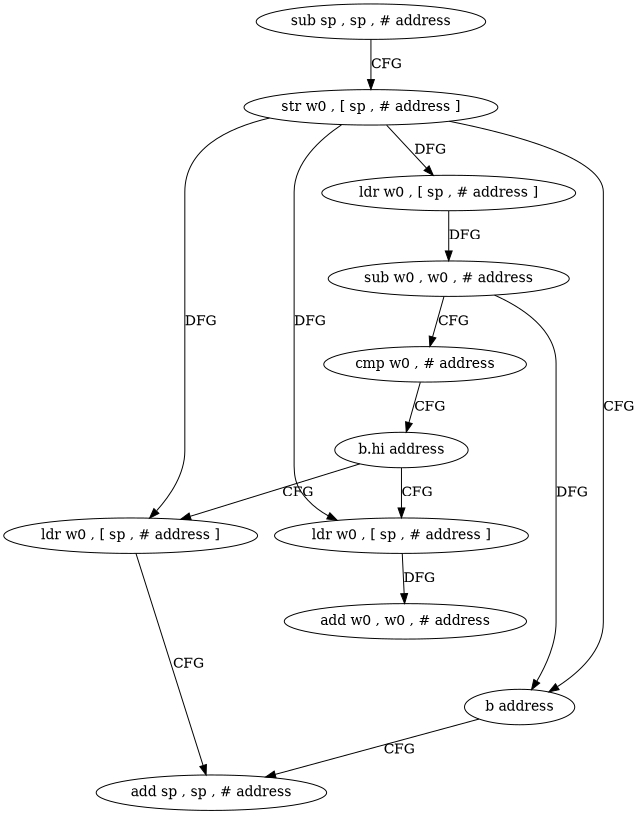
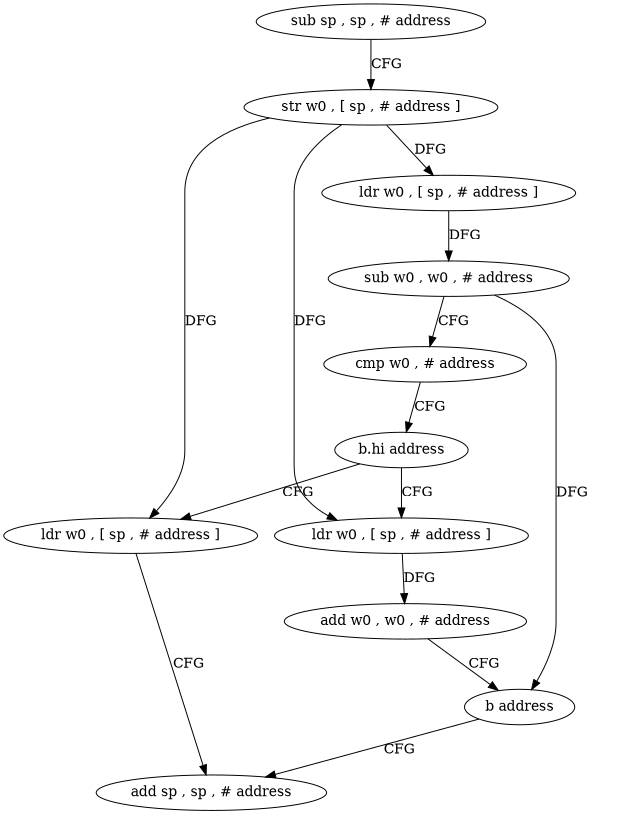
(603, 360) -> (459, 662)
